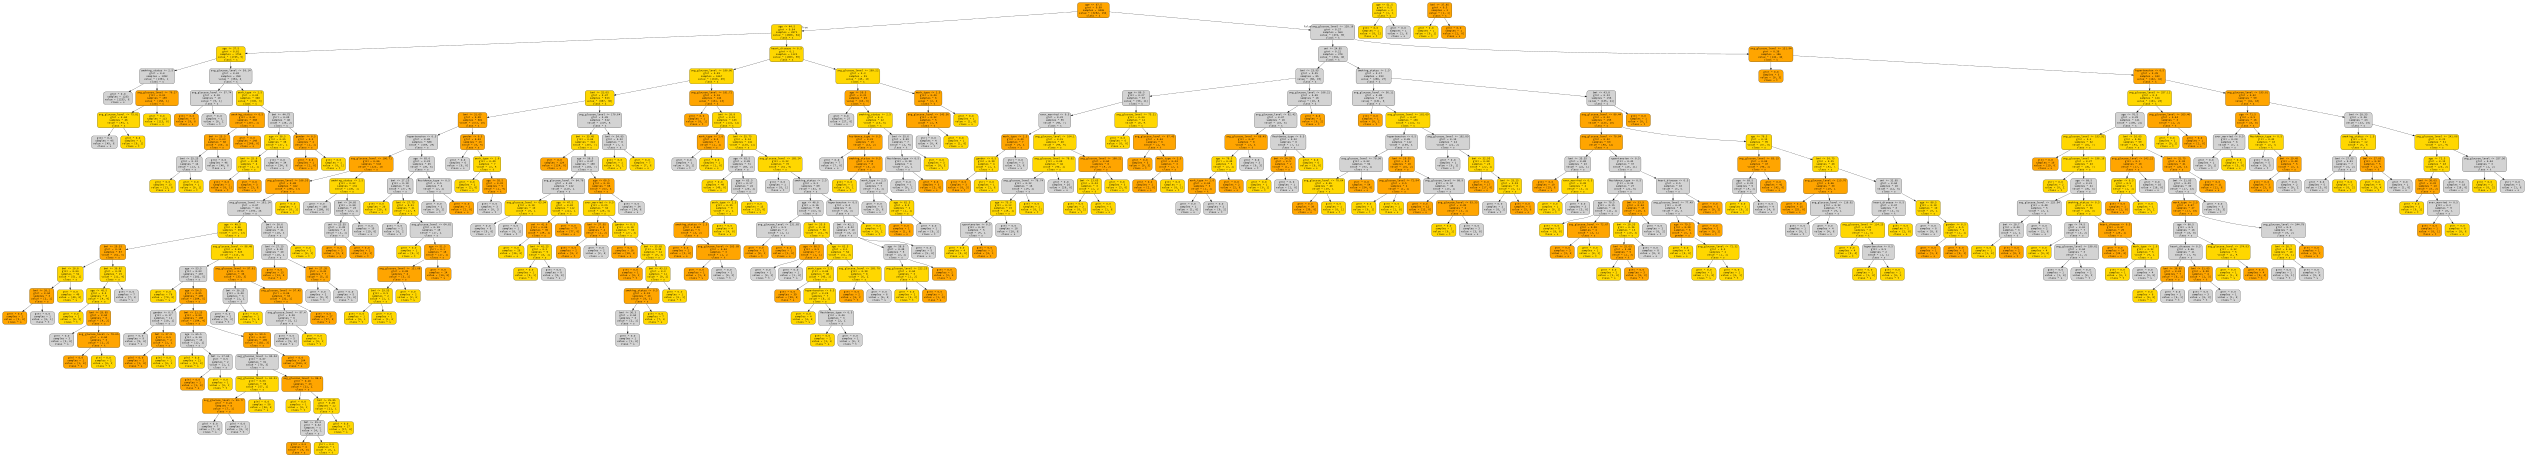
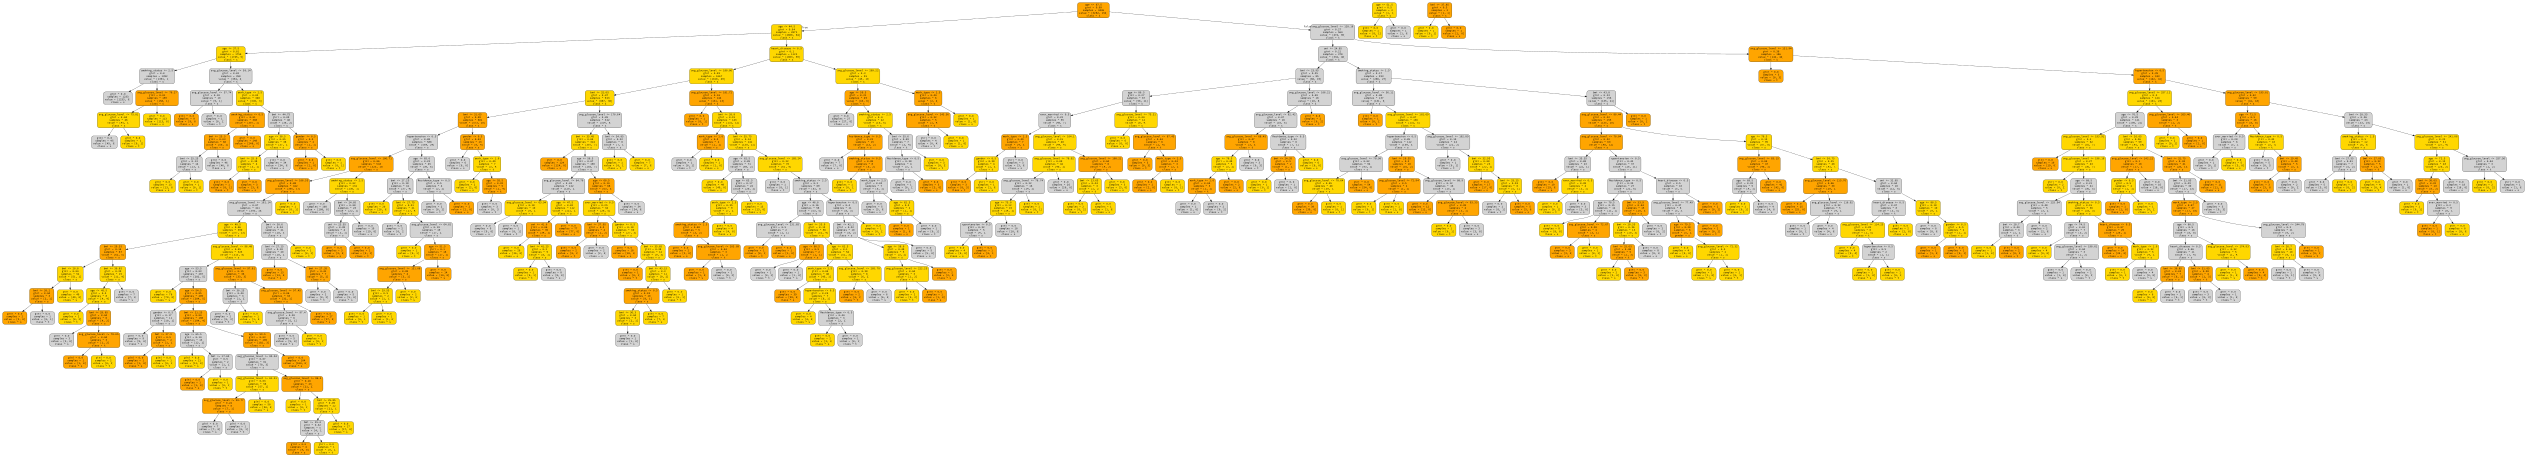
(896, 252) -> (896, 252)
(628, 318) -> (628, 318)
